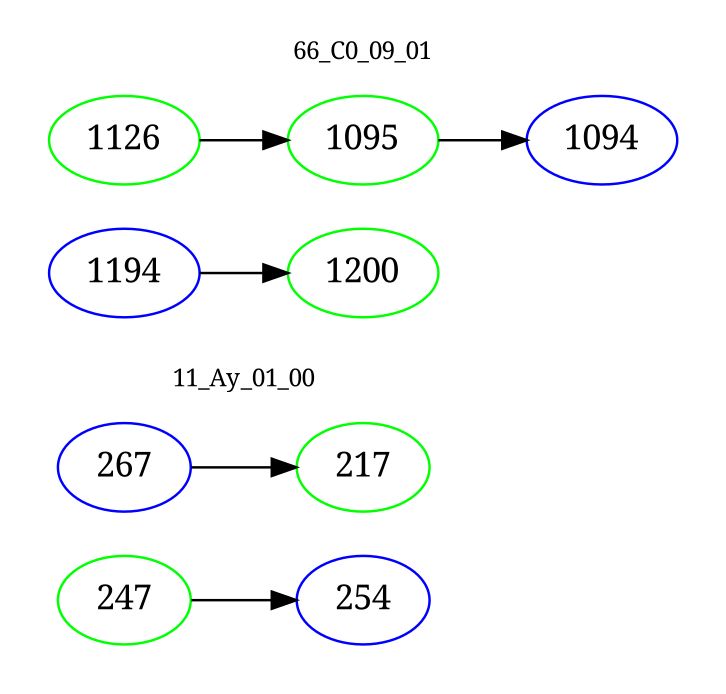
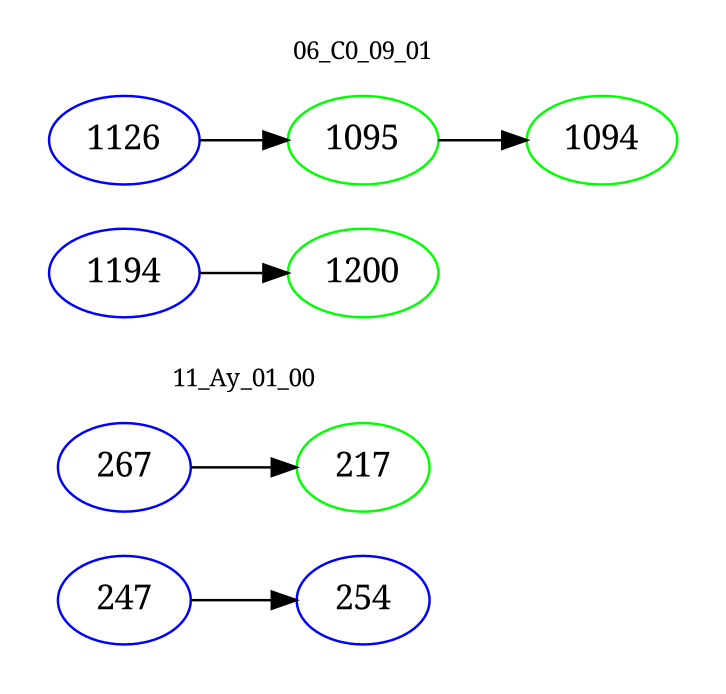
(363, 53) -> (363, 53)
(124, 140) -> (124, 140)
(602, 140) -> (602, 140)
(124, 600) -> (124, 600)
